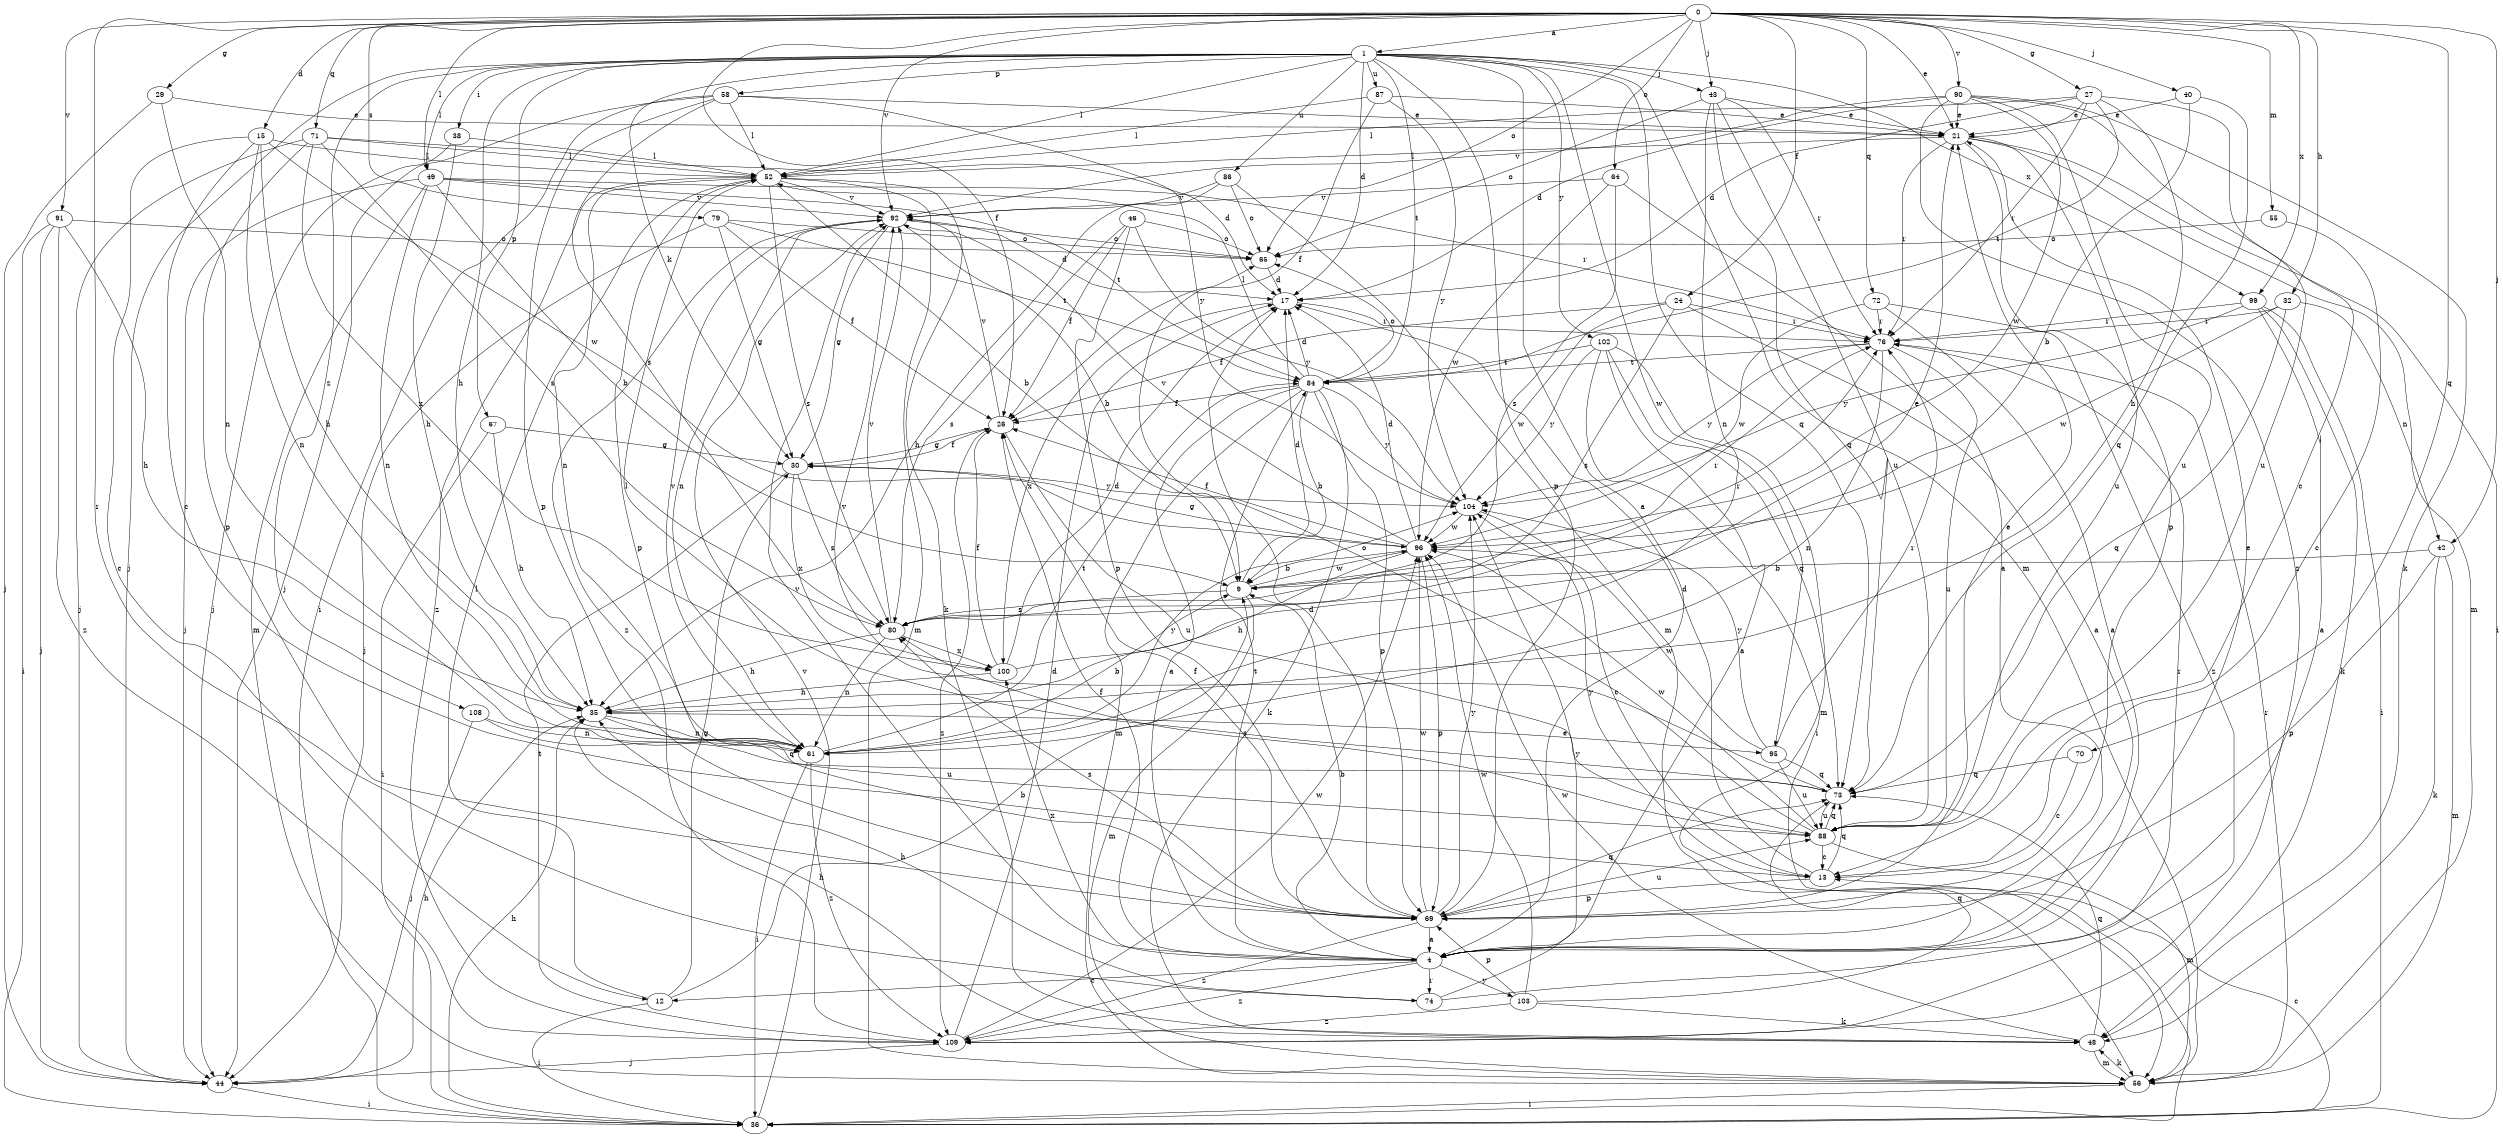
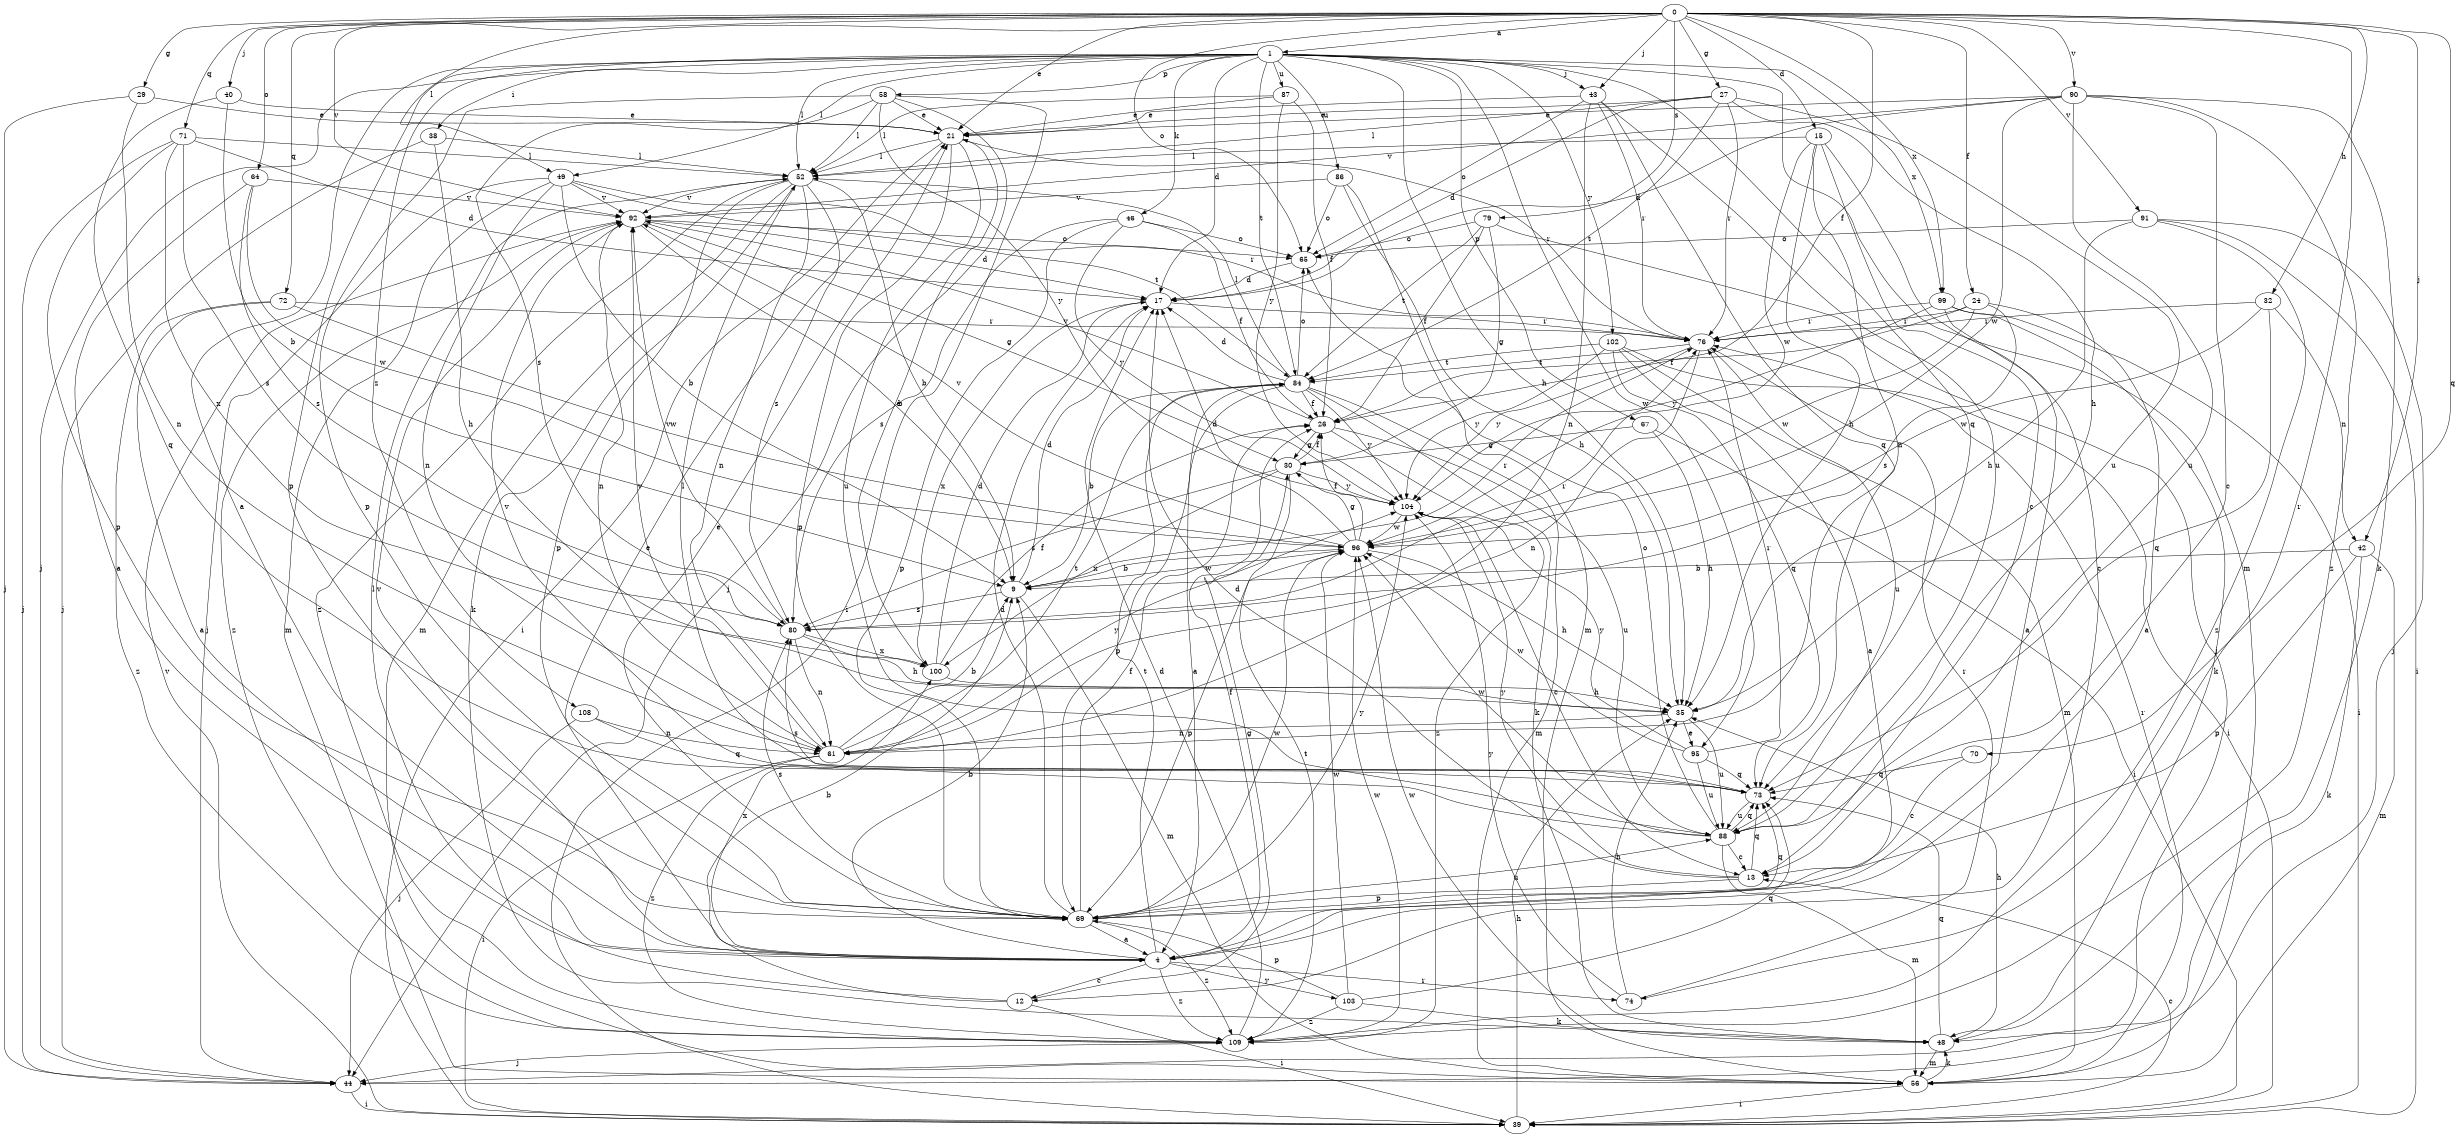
(799, 74) -> (1175, 103)
(2274, 219) -> none
(2464, 554) -> none
(415, 945) -> none
(755, 1125) -> (1517, 1125)
